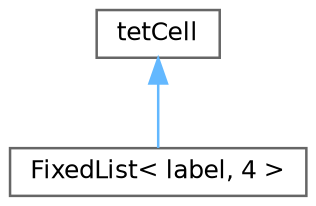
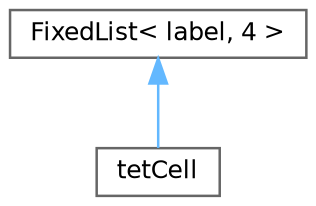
(158, 116) -> (158, 116)
